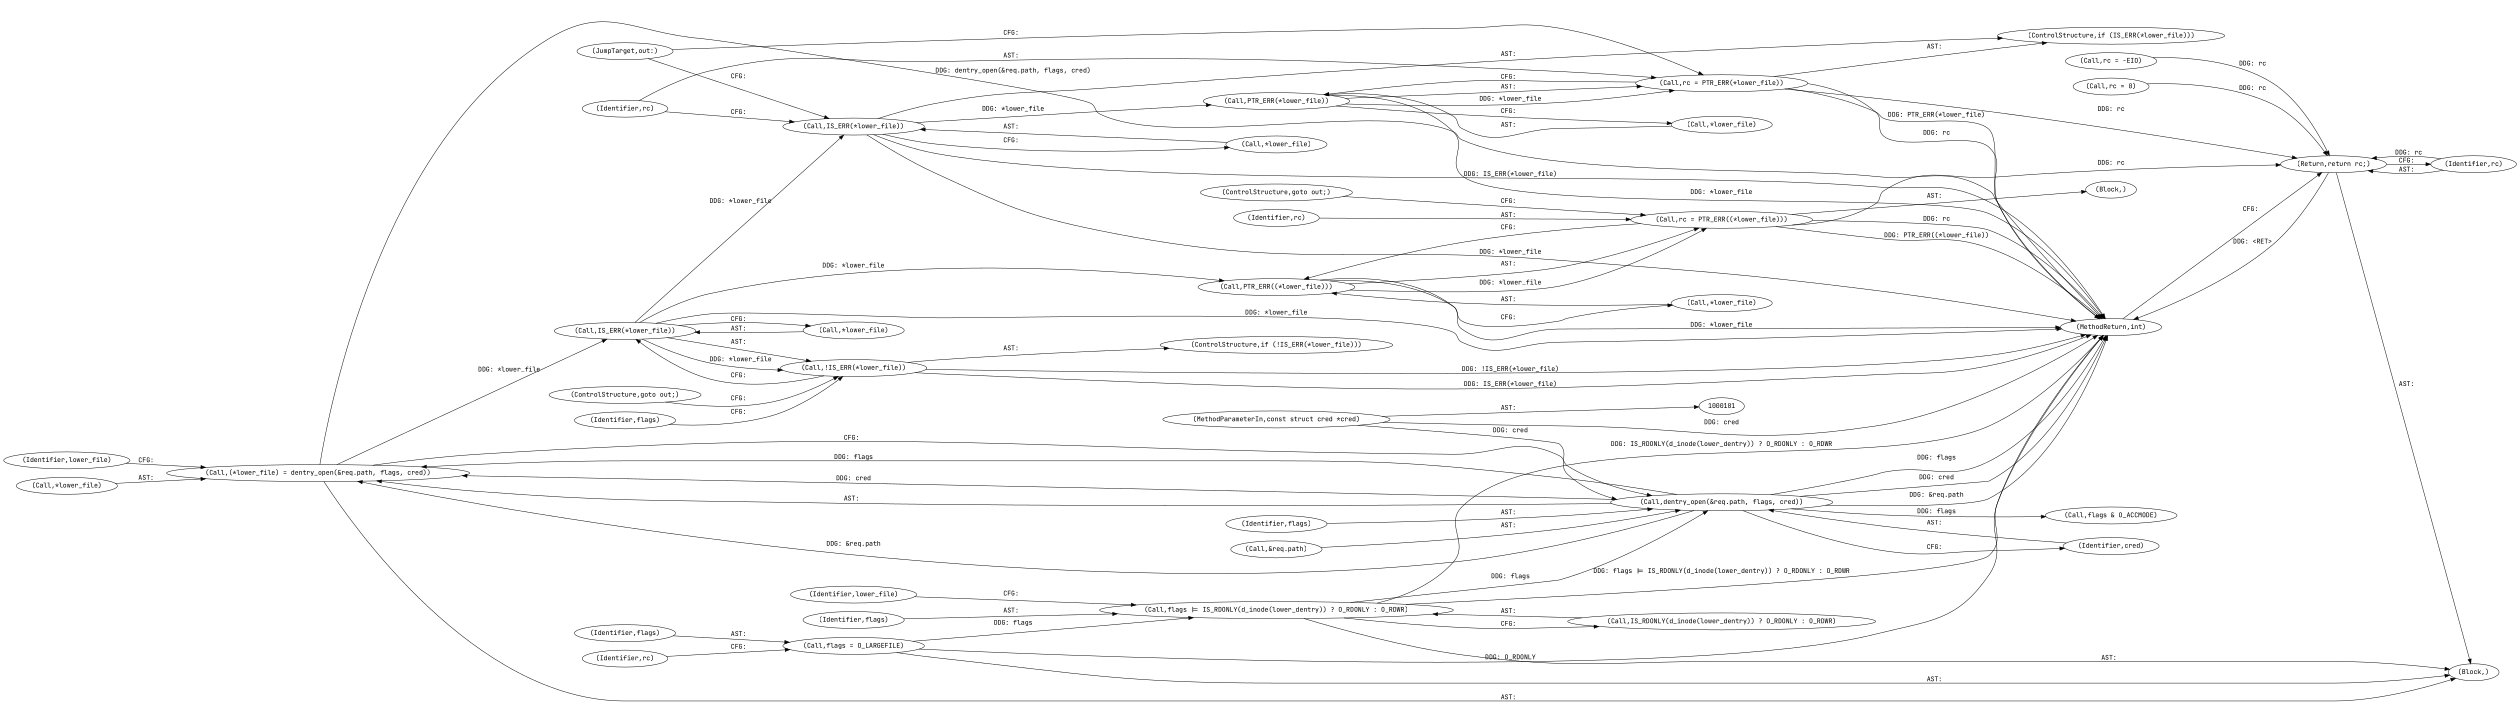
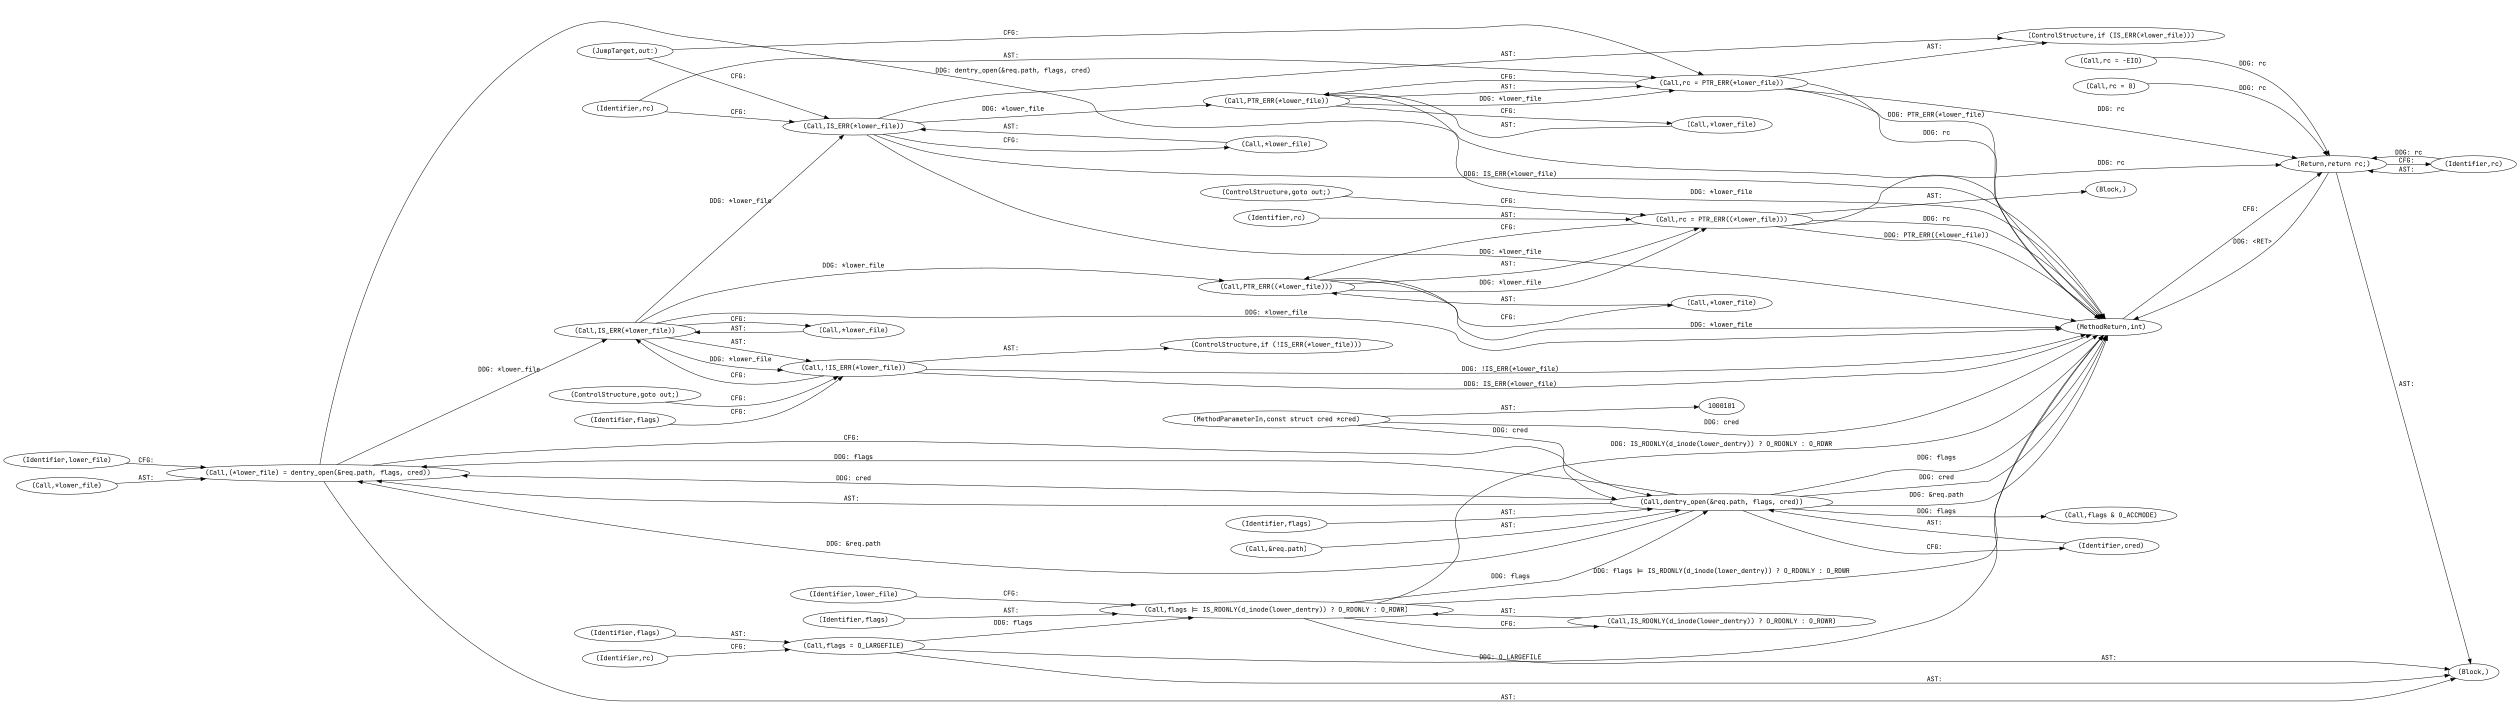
(1511, 657) -> (1511, 657)
